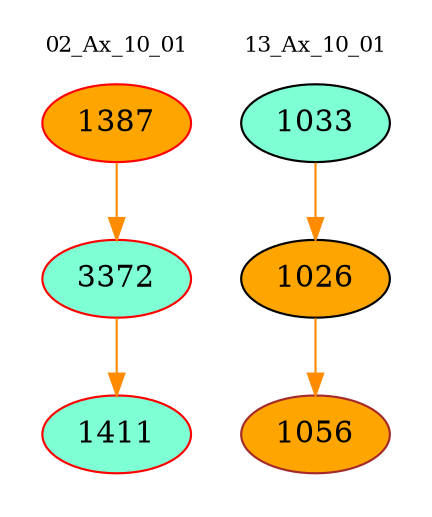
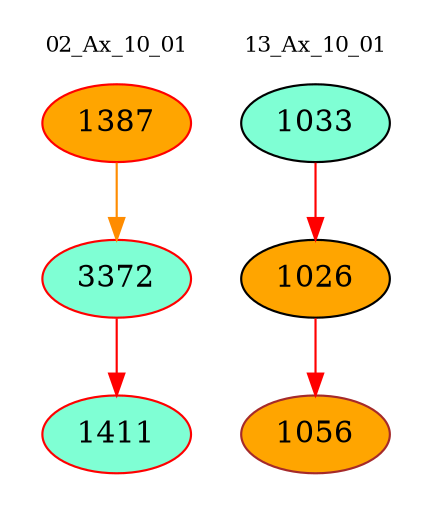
(316, 190) -> (316, 190)
(117, 346) -> (117, 346)
(316, 346) -> (316, 346)
